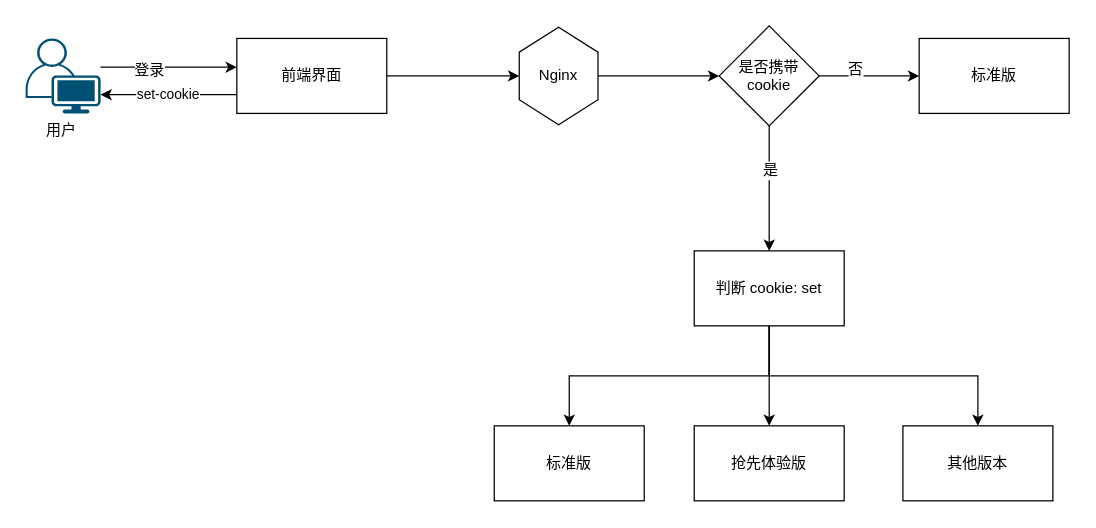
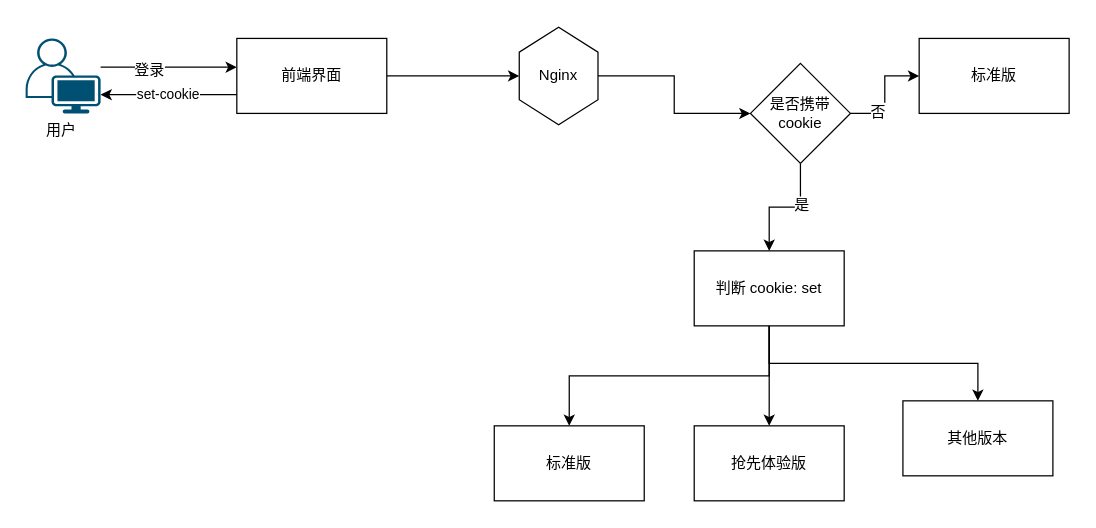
(769, 76) -> (801, 113)
(978, 463) -> (978, 438)
